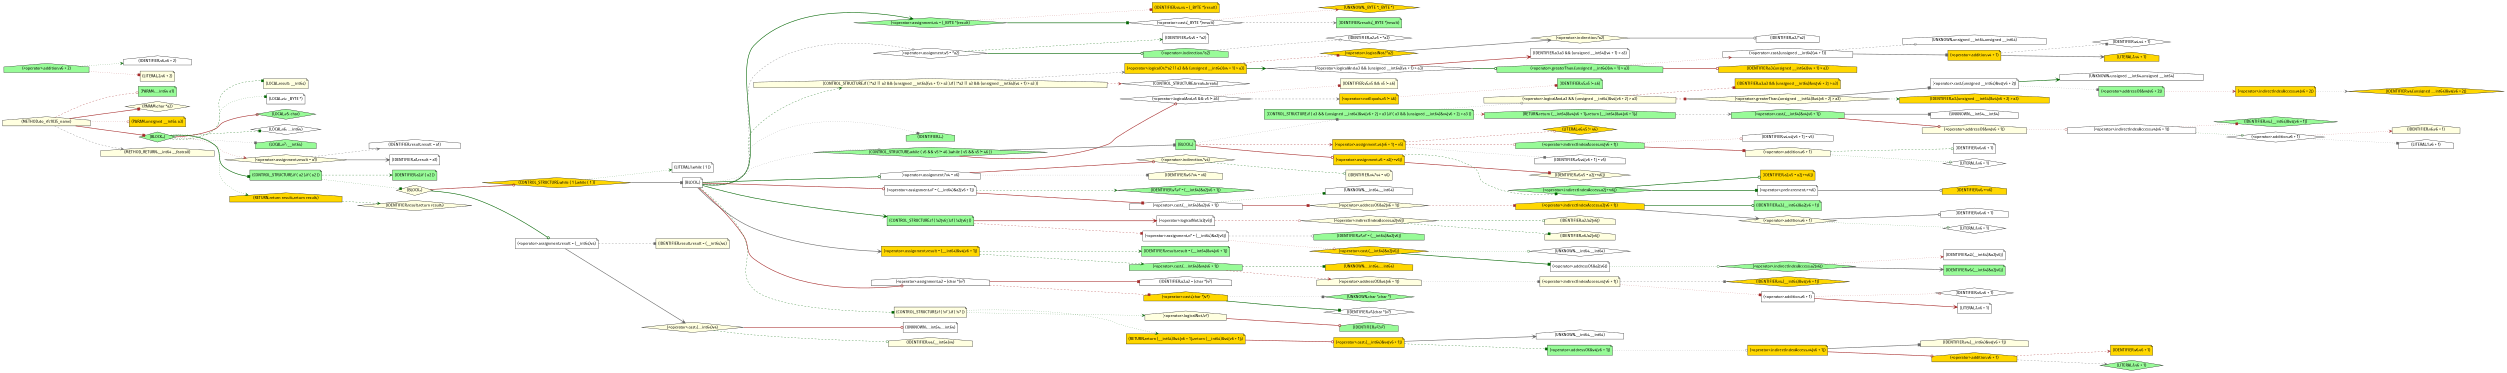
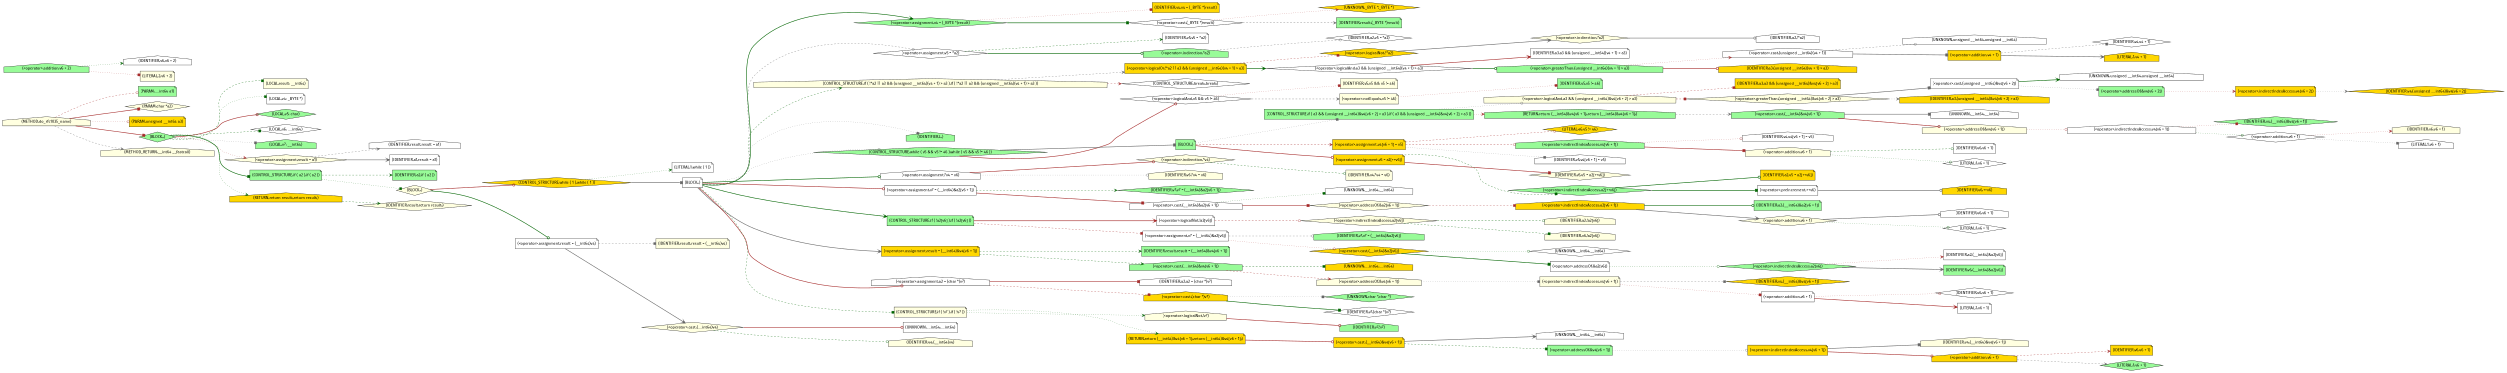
(1369, 99) -> (1369, 99)
(1893, 99) -> (1893, 99)
(1063, 175) -> (1063, 175)
